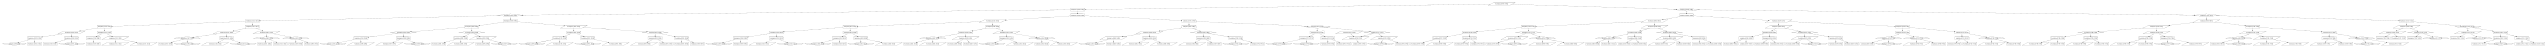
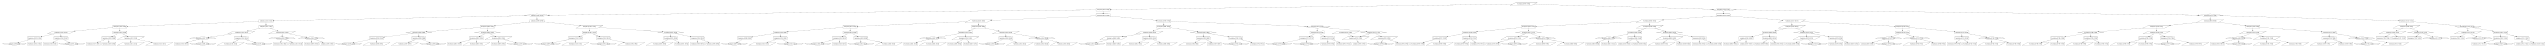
none -> (93, 44)
(740, 44) -> none
